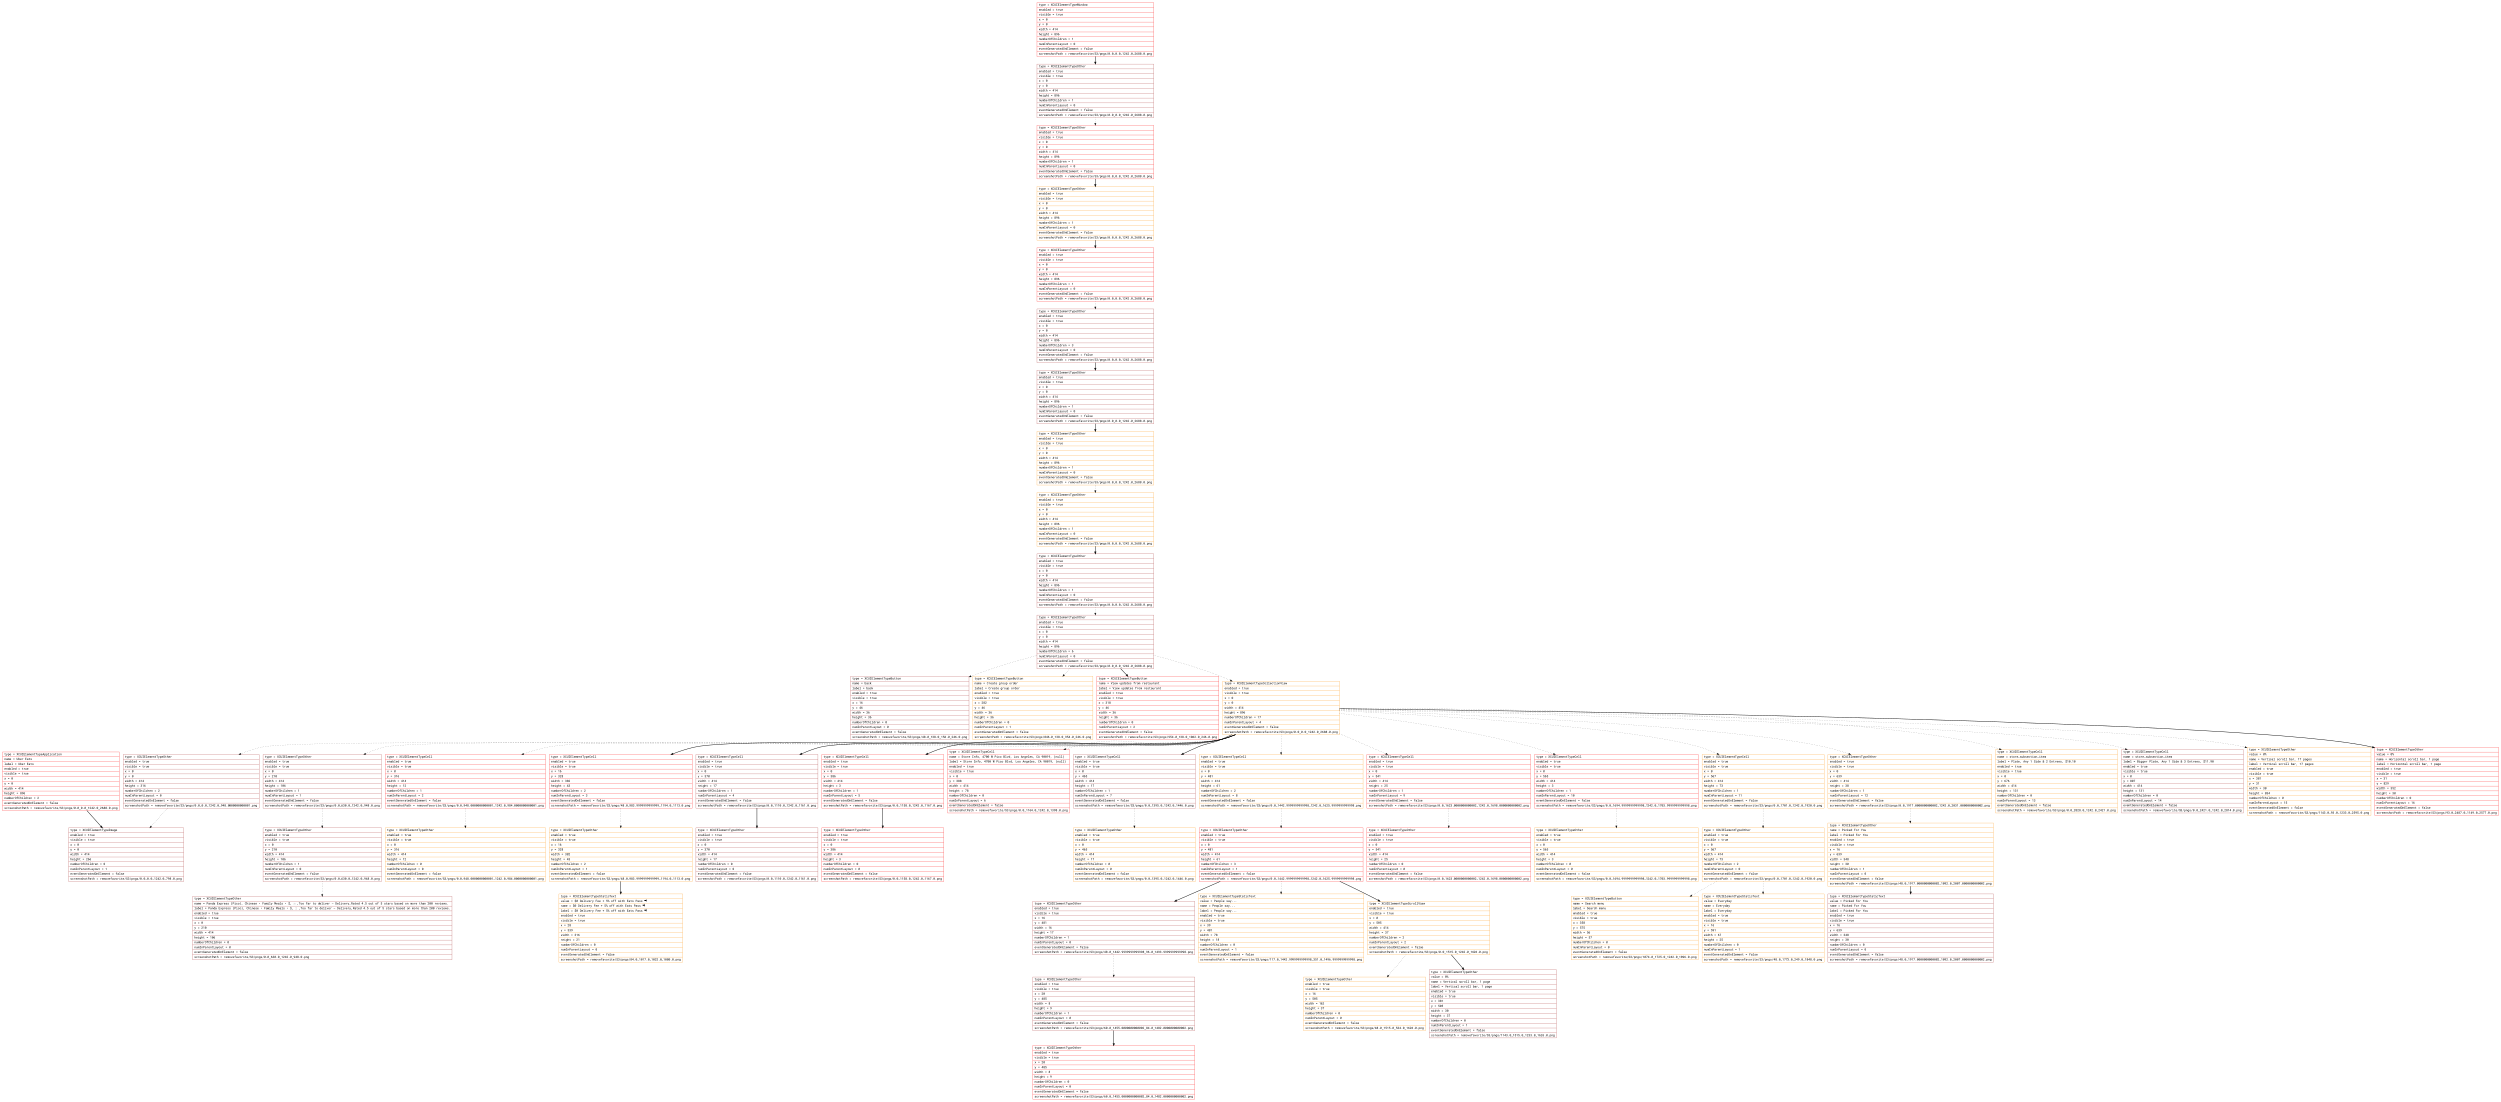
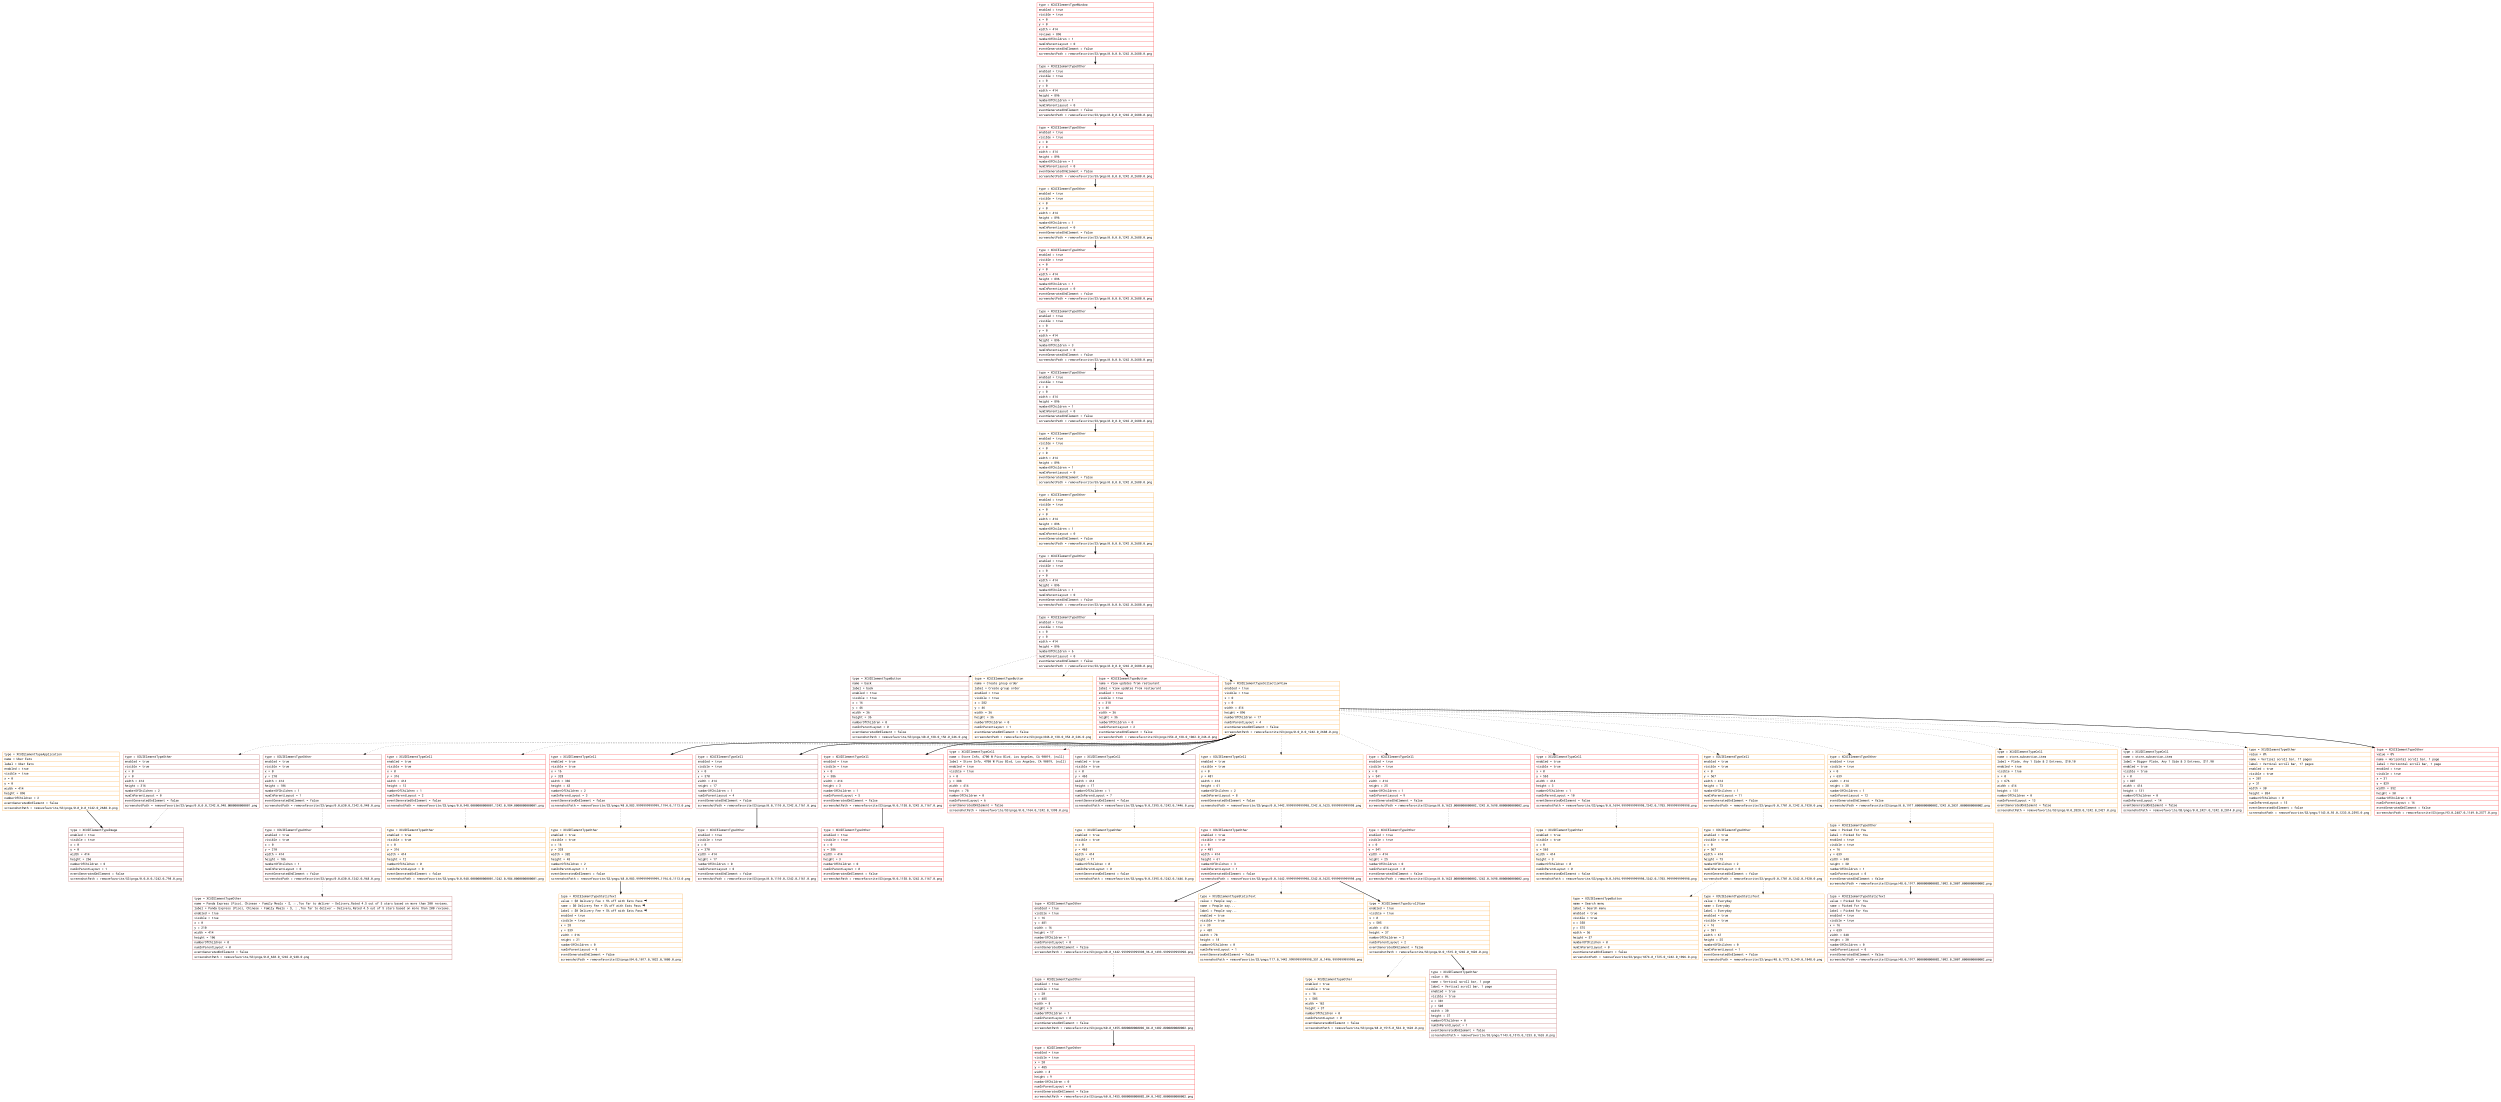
(1049, 34) -> (1050, 34)
(61, 781) -> (61, 781)
